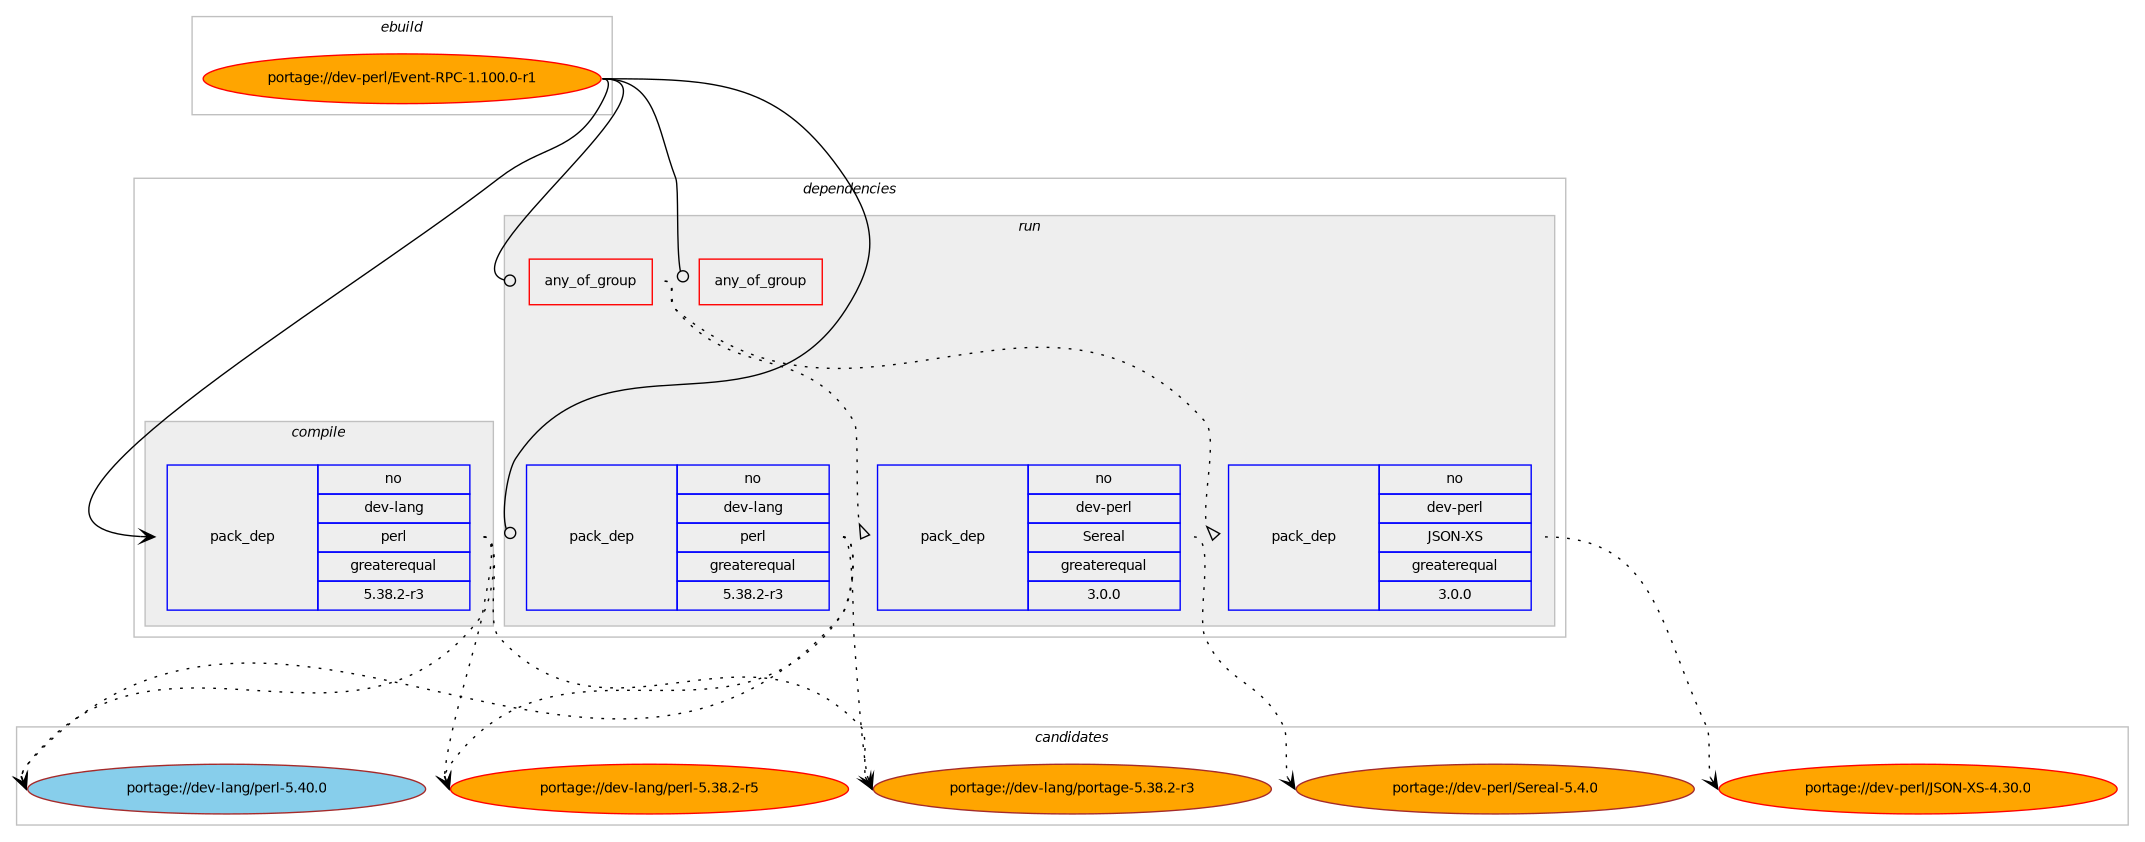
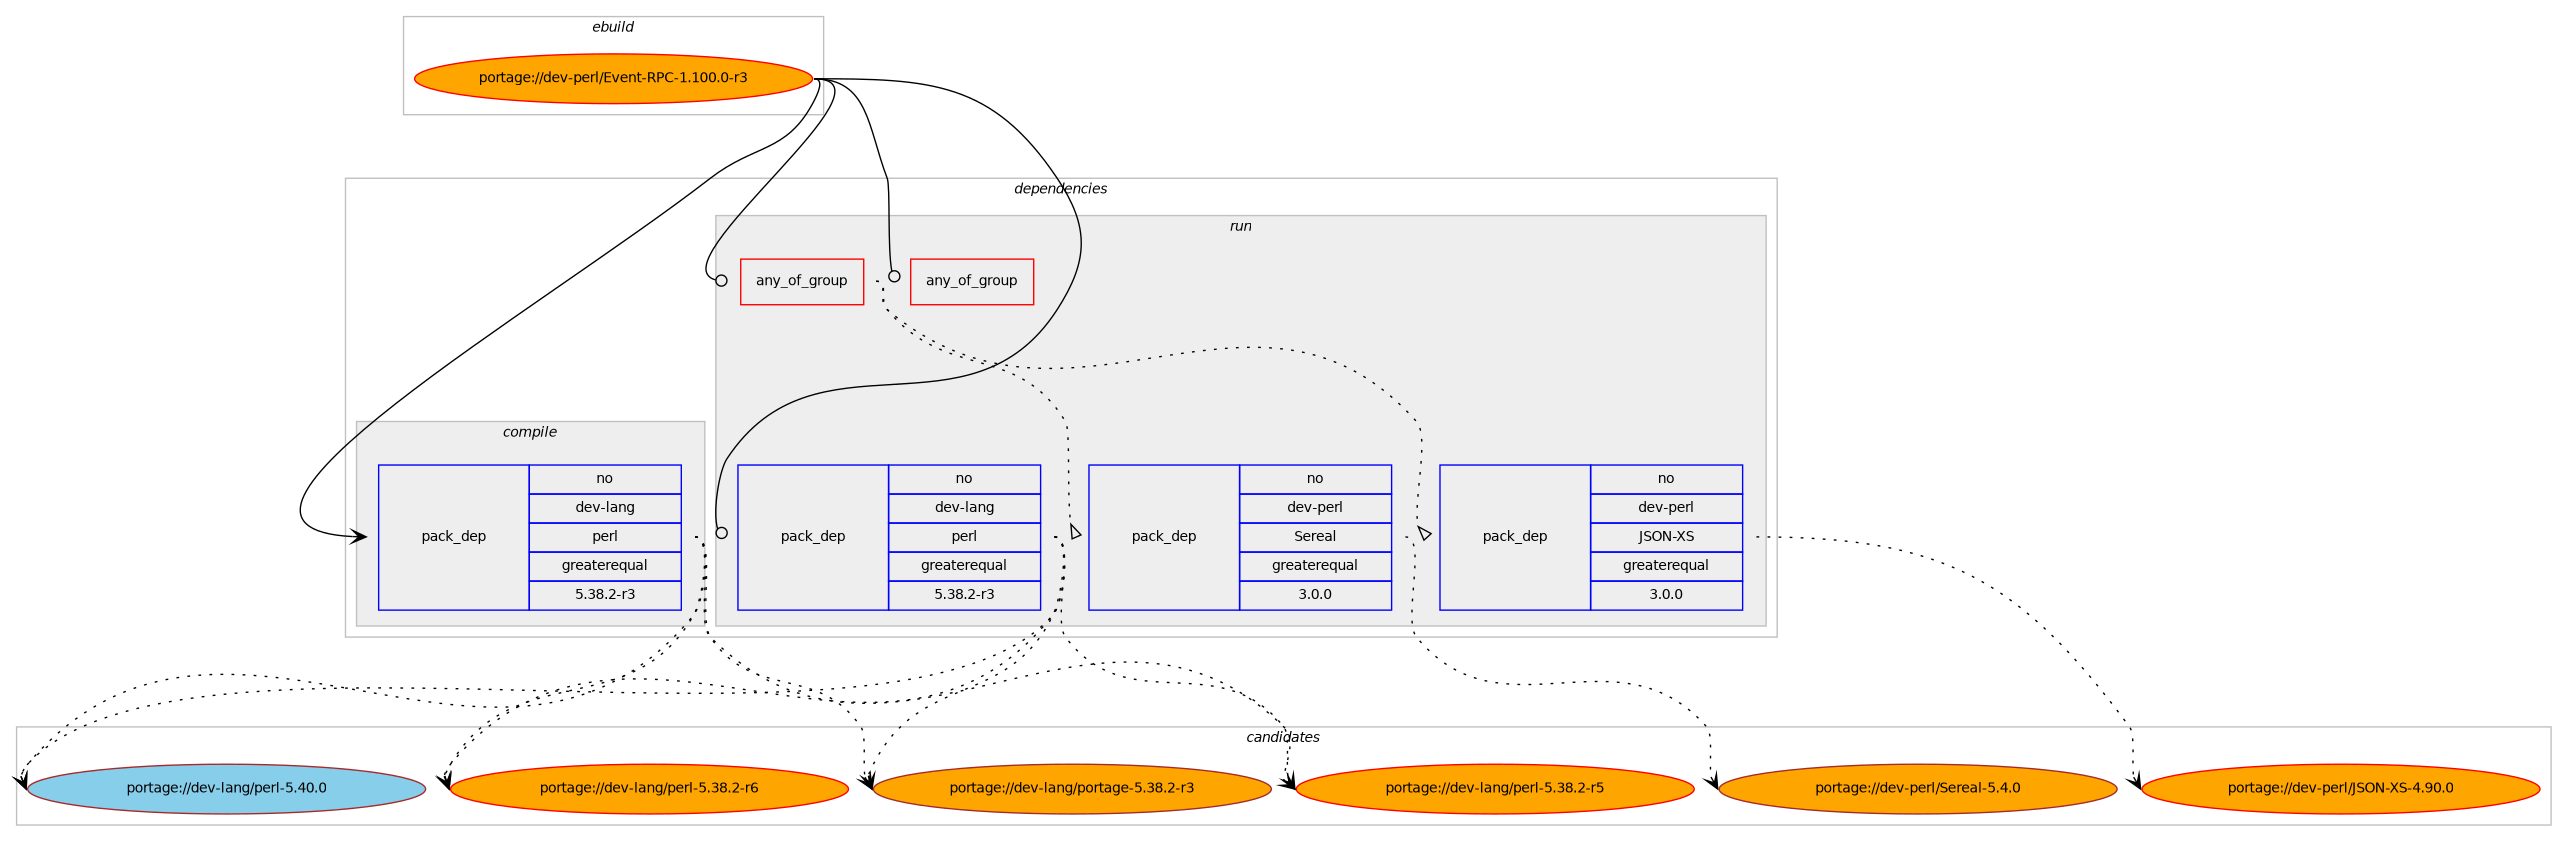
(402, 79) -> (614, 79)
none -> (650, 789)
(1918, 789) -> (2341, 789)
